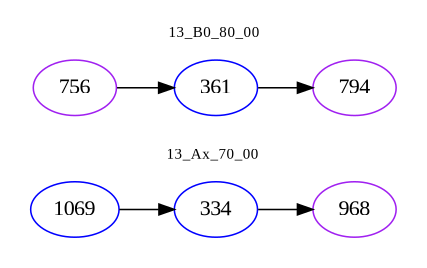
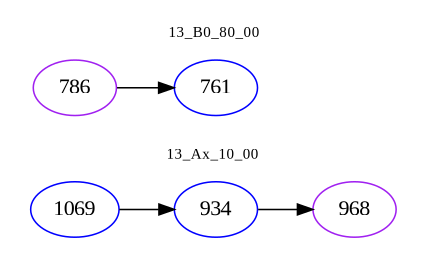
(75, 88) -> (75, 88)
(216, 88) -> (216, 88)
(355, 88) -> none
(213, 155) -> (213, 155)
(216, 209) -> (216, 209)
